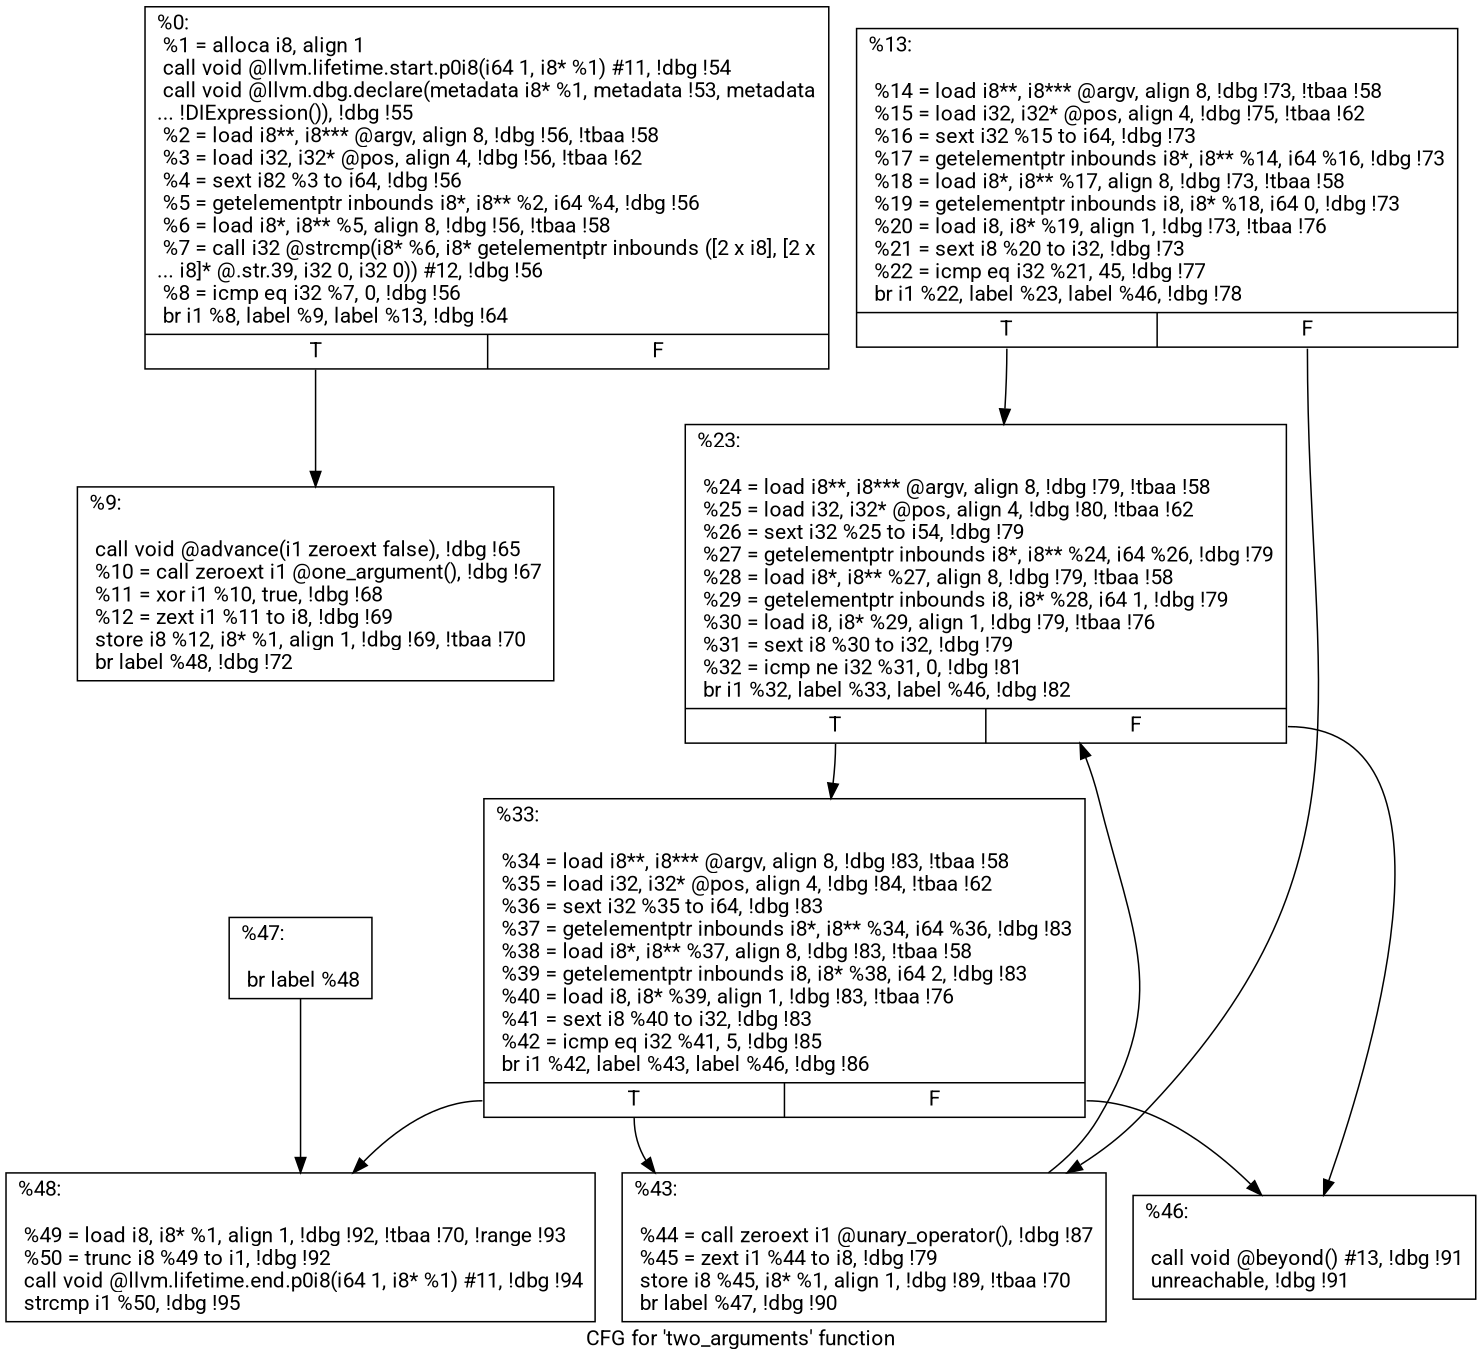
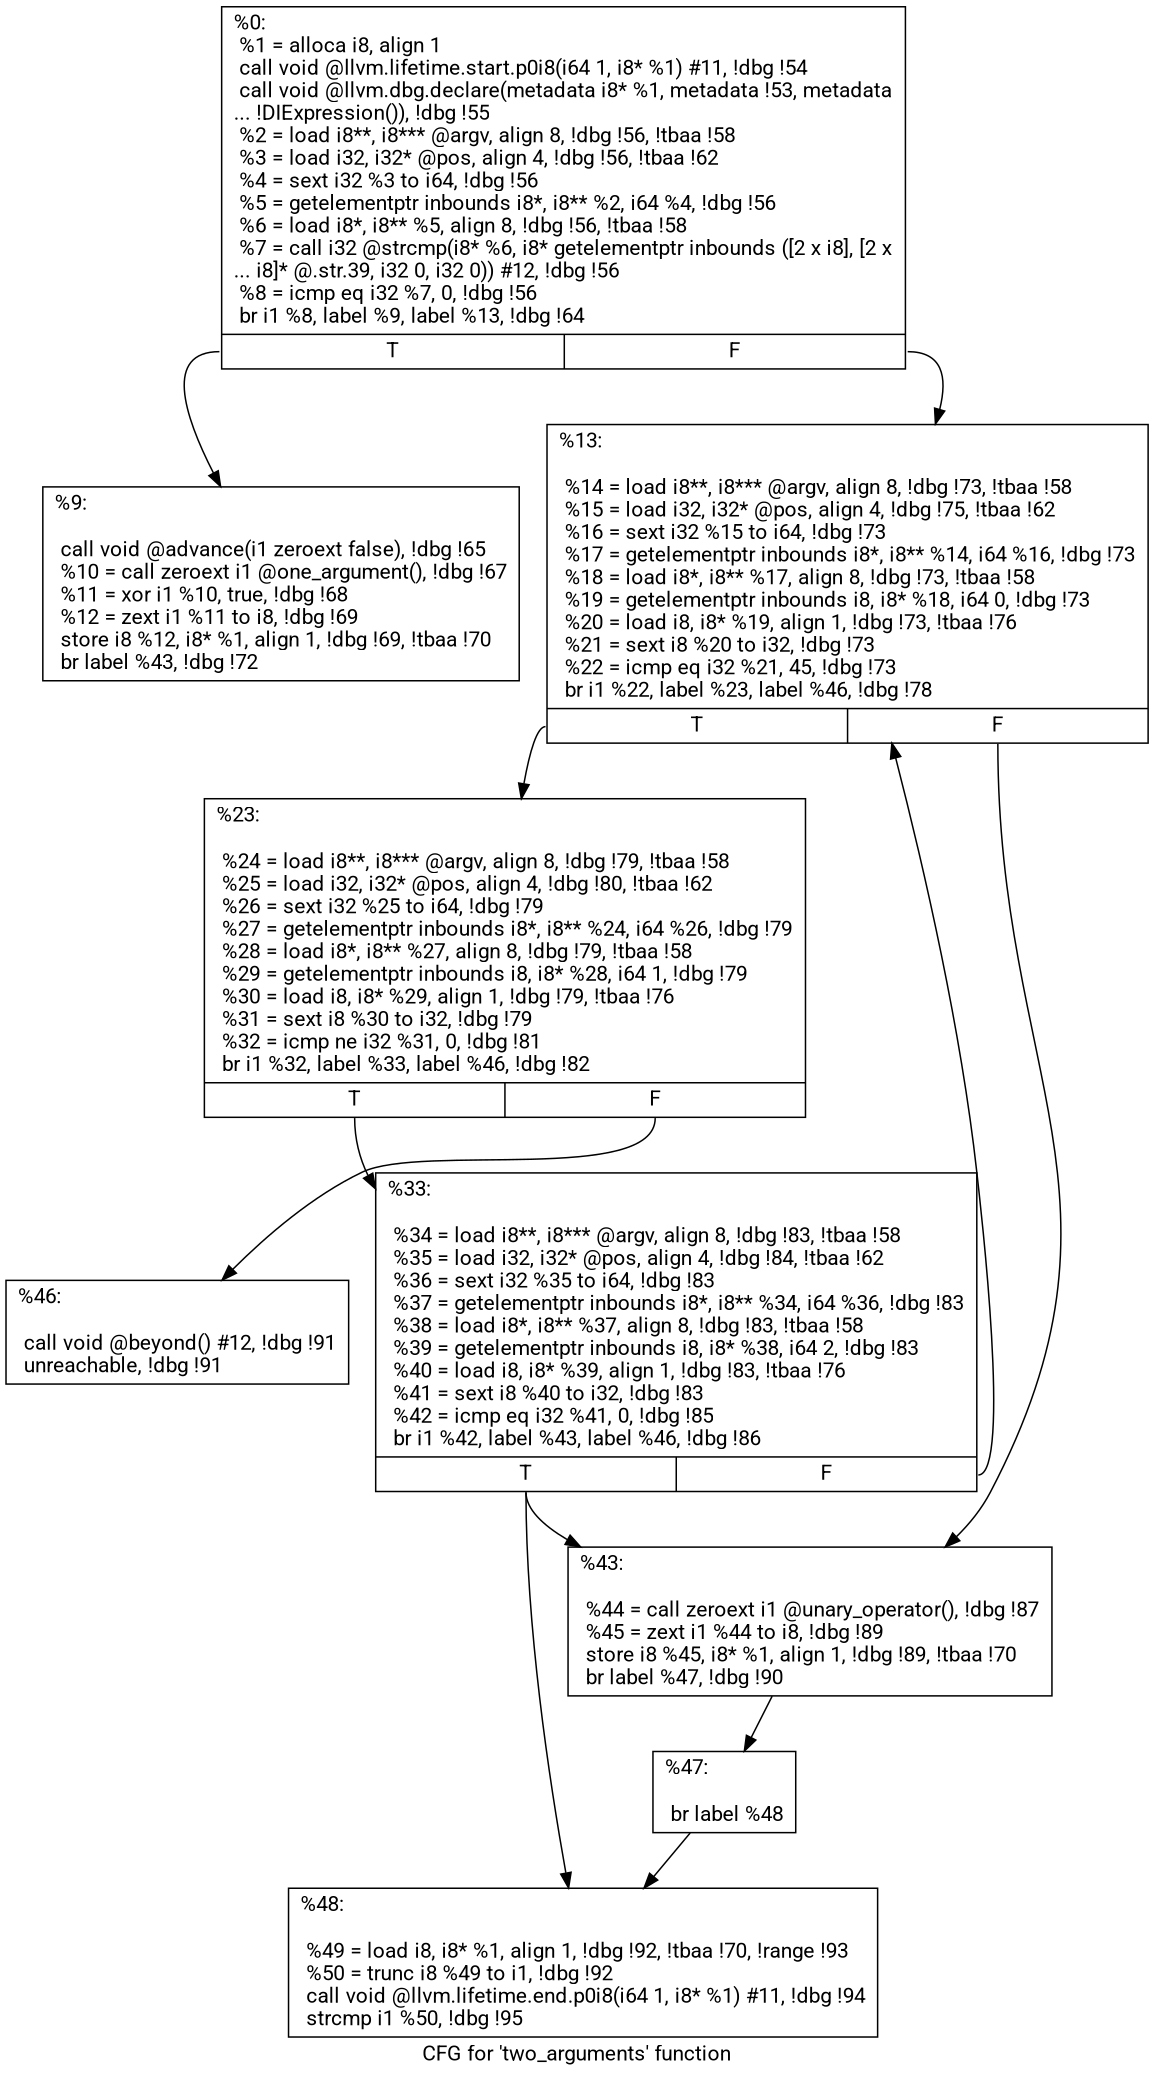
(310, 181) -> (386, 181)
(1038, 272) -> (728, 668)
none -> (940, 370)
(861, 533) -> (380, 907)
(192, 663) -> (157, 663)
(1139, 976) -> (762, 1717)
(659, 1042) -> (551, 1416)
(1176, 1127) -> (969, 1115)
(786, 1259) -> (732, 1633)
(1304, 1259) -> (177, 1343)
